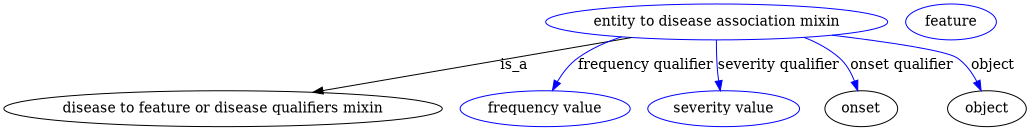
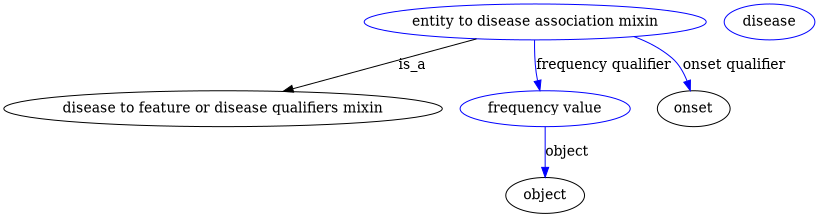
(951, 22) -> (770, 22)
(911, 46) -> (545, 147)
(724, 109) -> none
